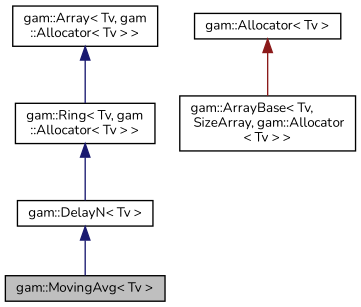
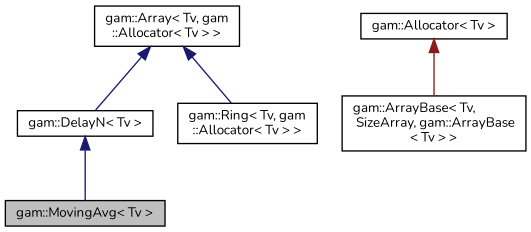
(268, 123) -> (434, 123)
(85, 179) -> (118, 84)
